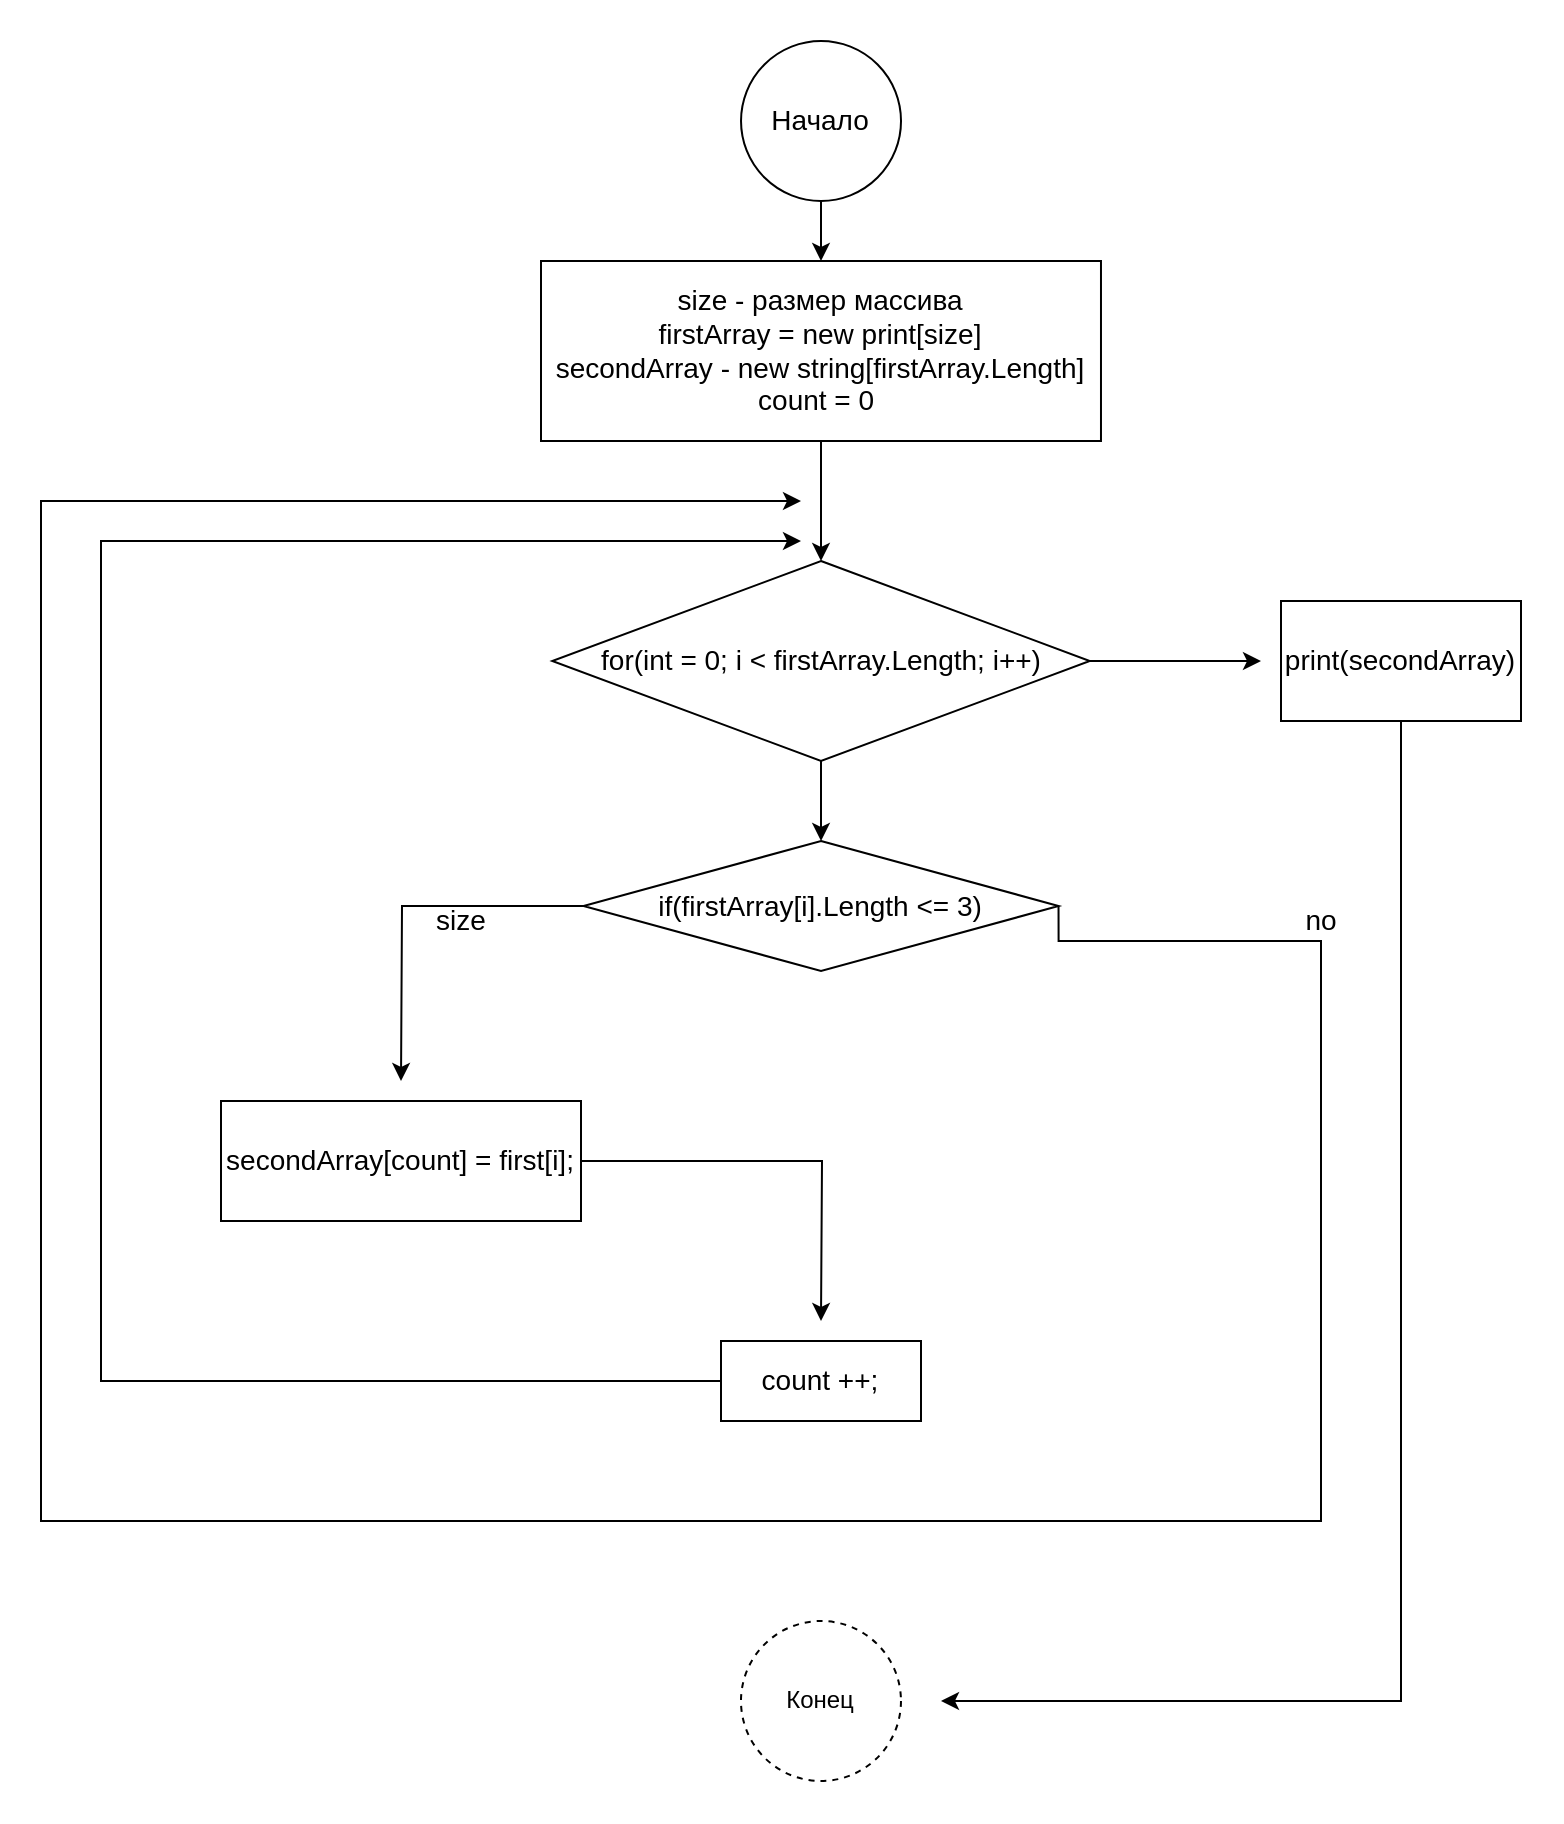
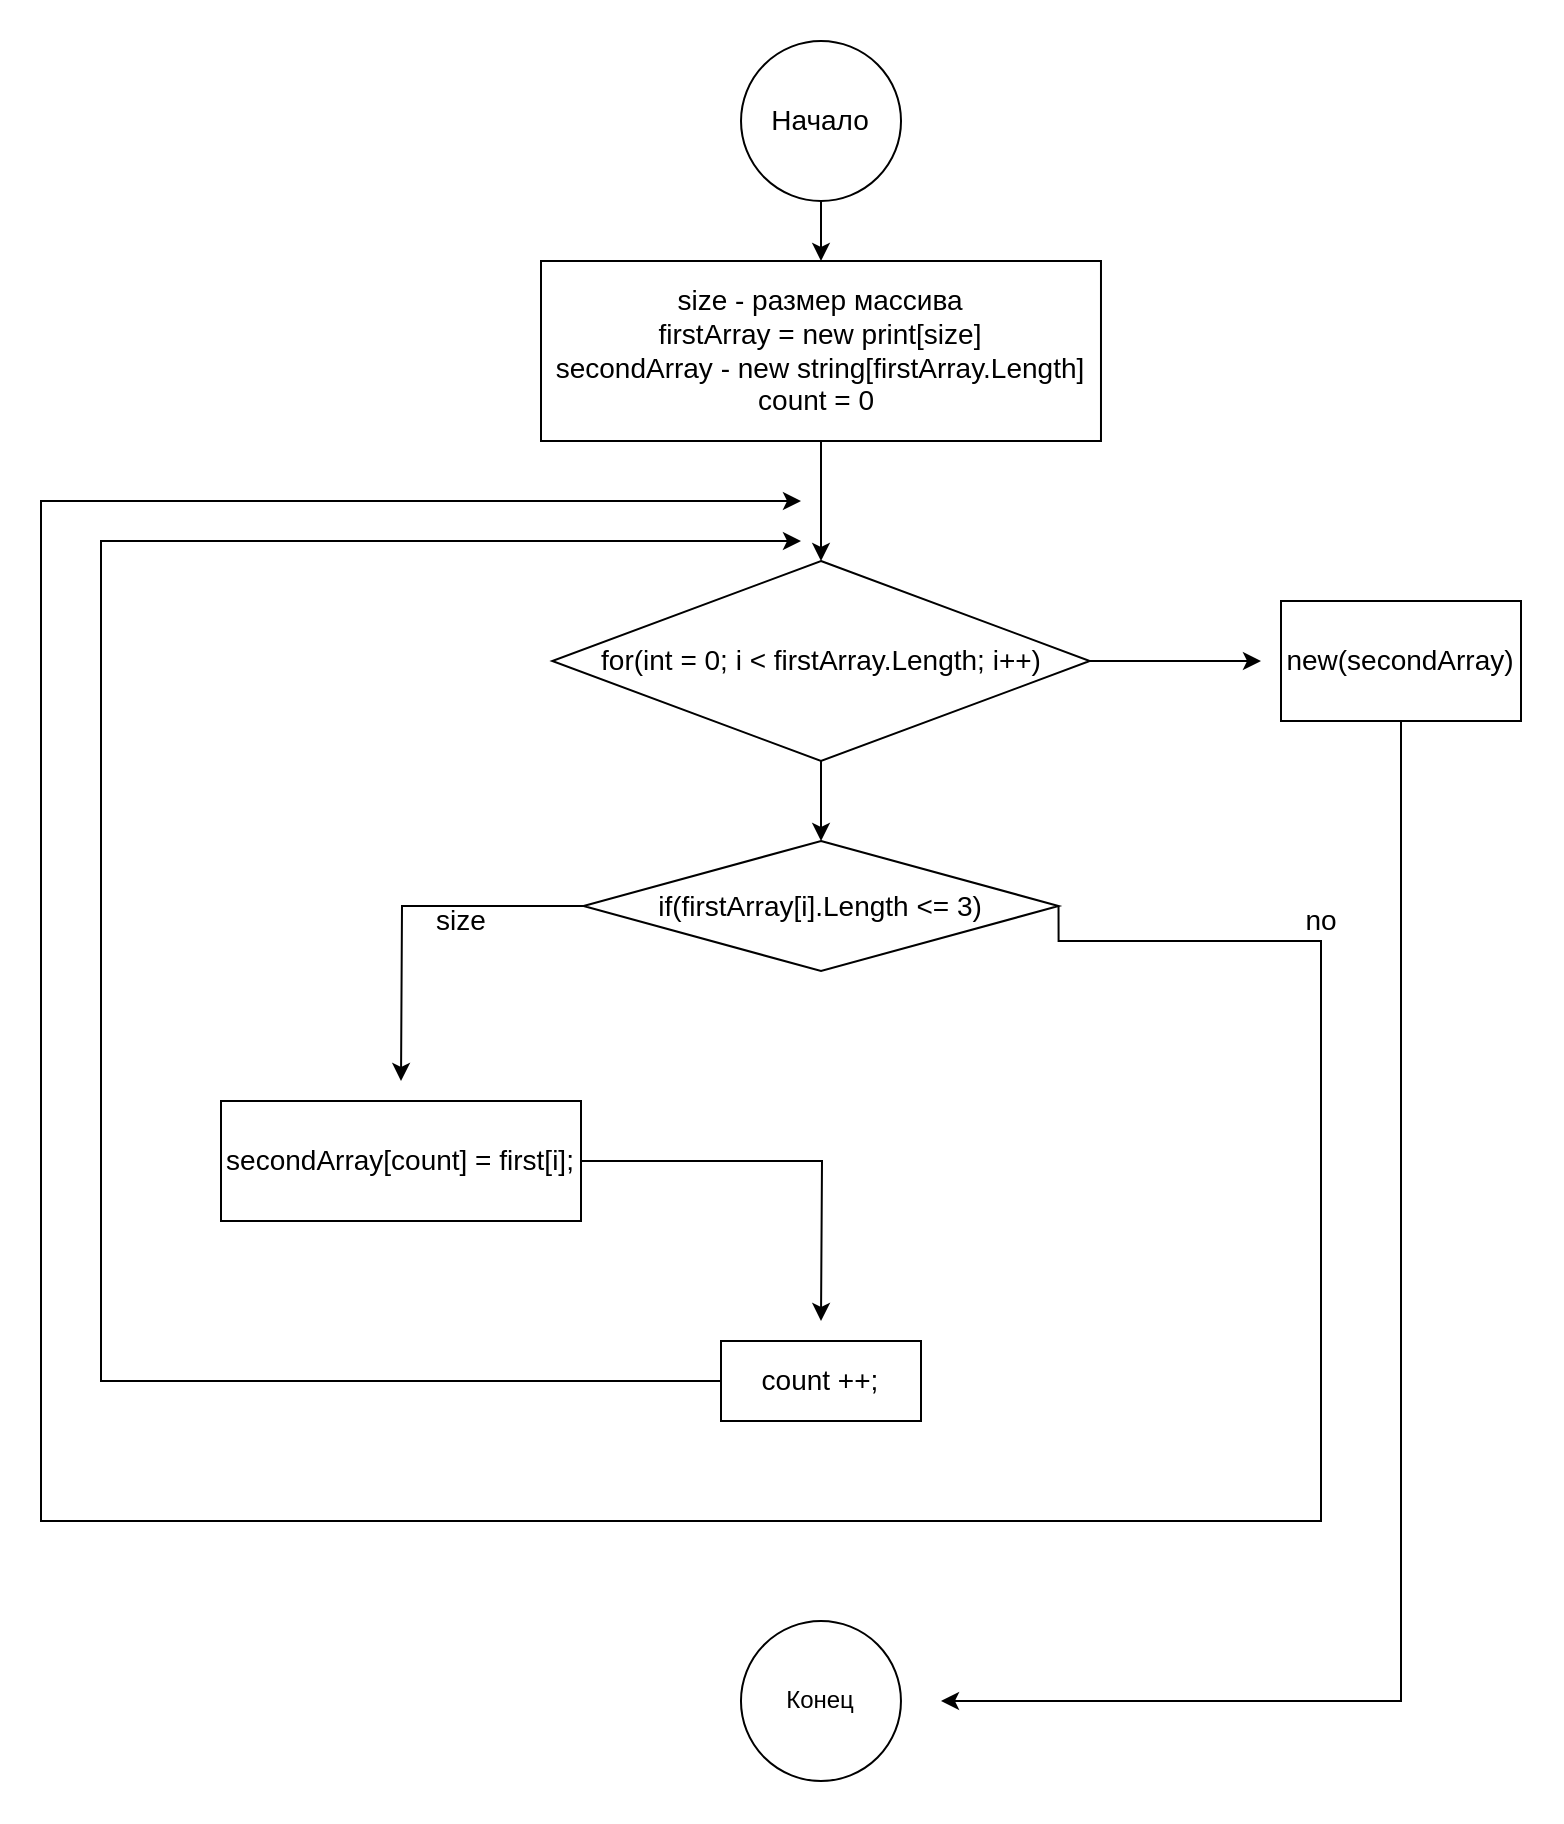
(1401, 661) -> (1401, 661)
(821, 1701) -> (821, 1701)
